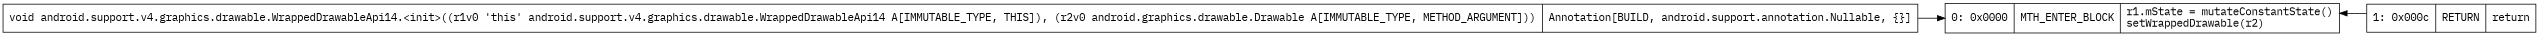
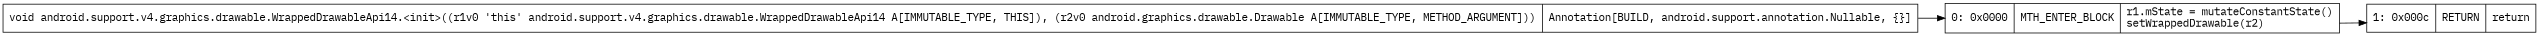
(2357, 13) -> (2349, 23)
